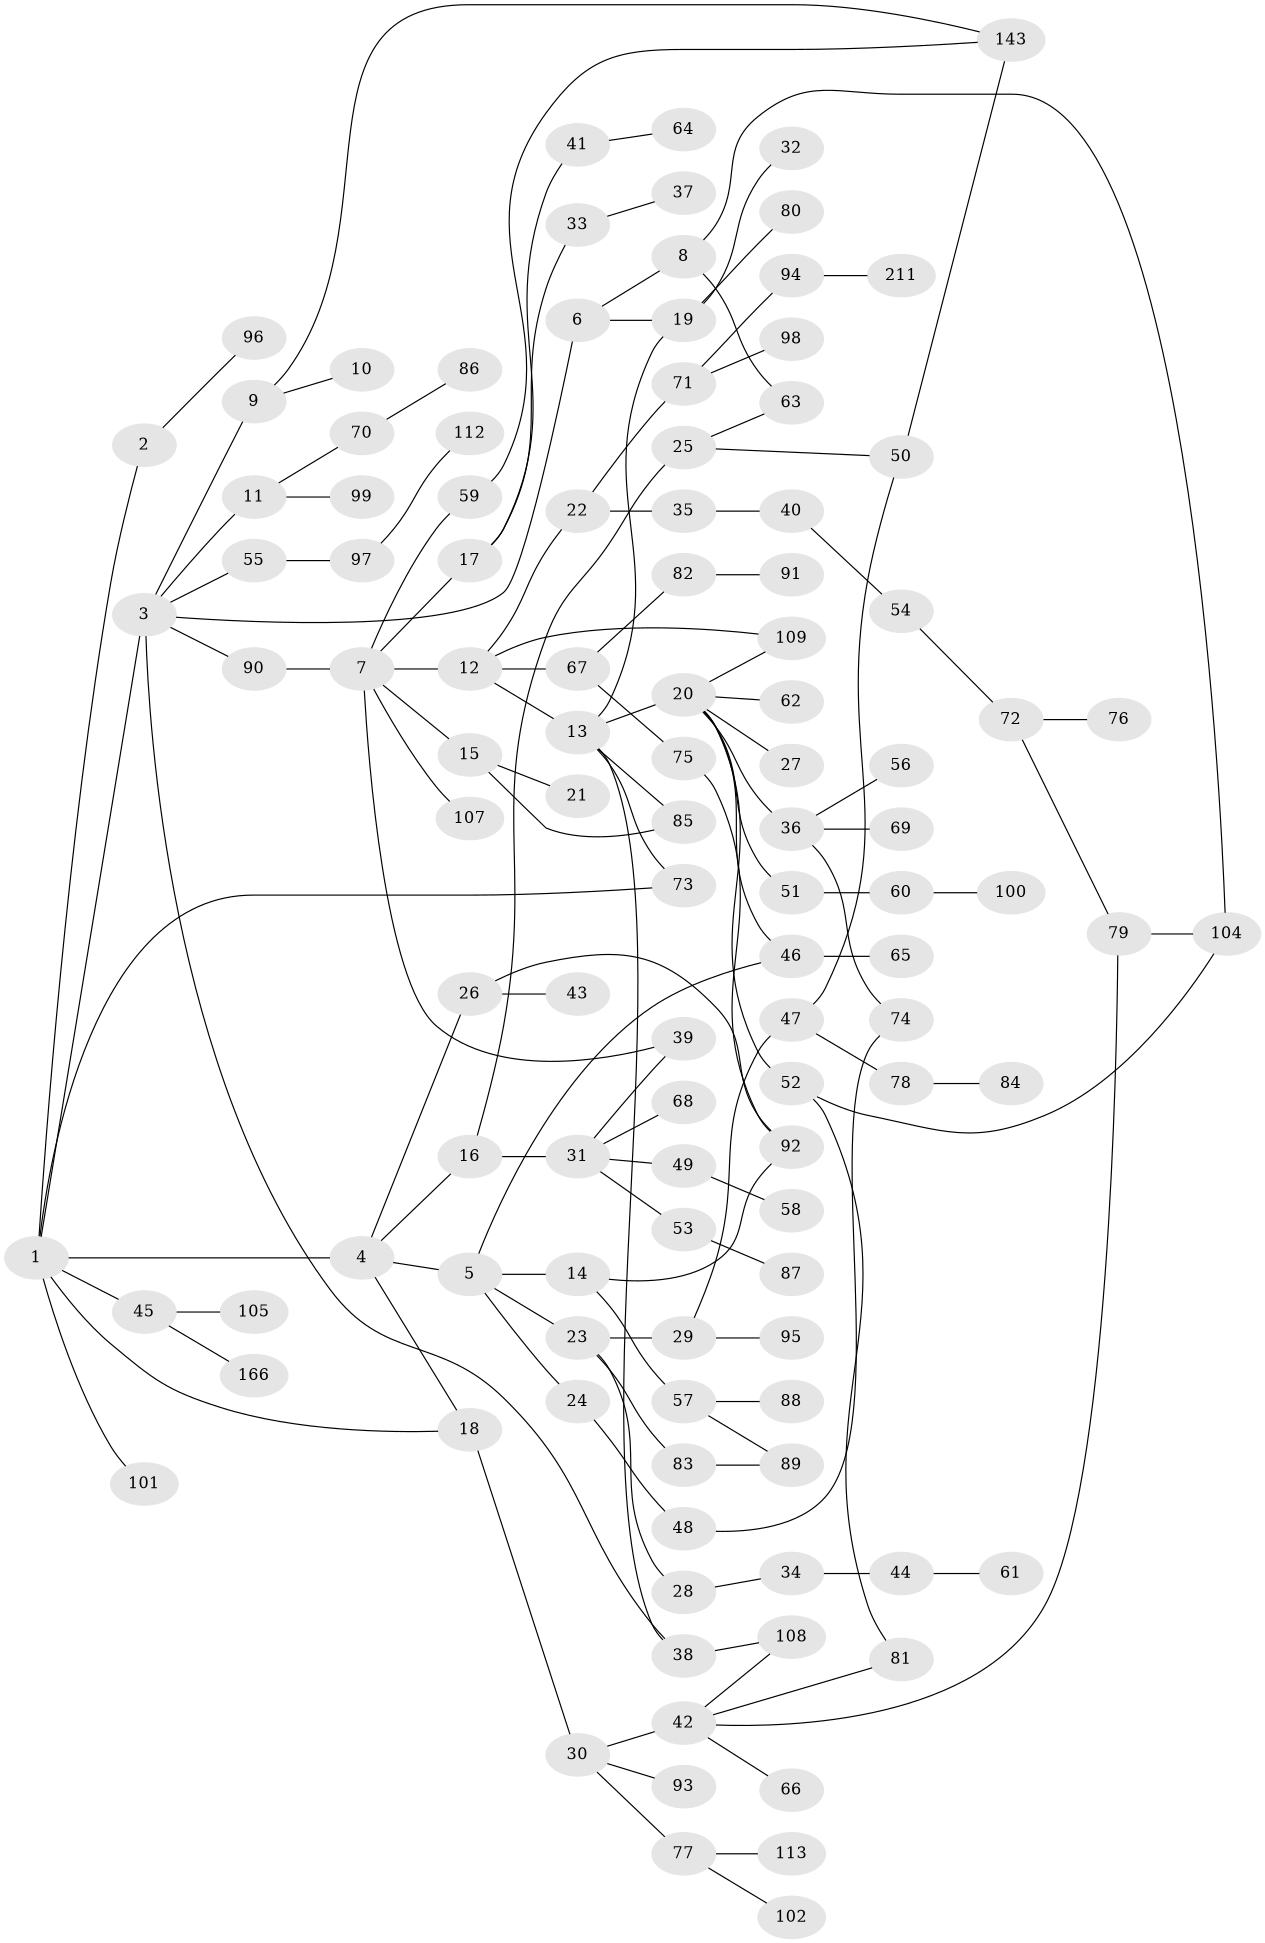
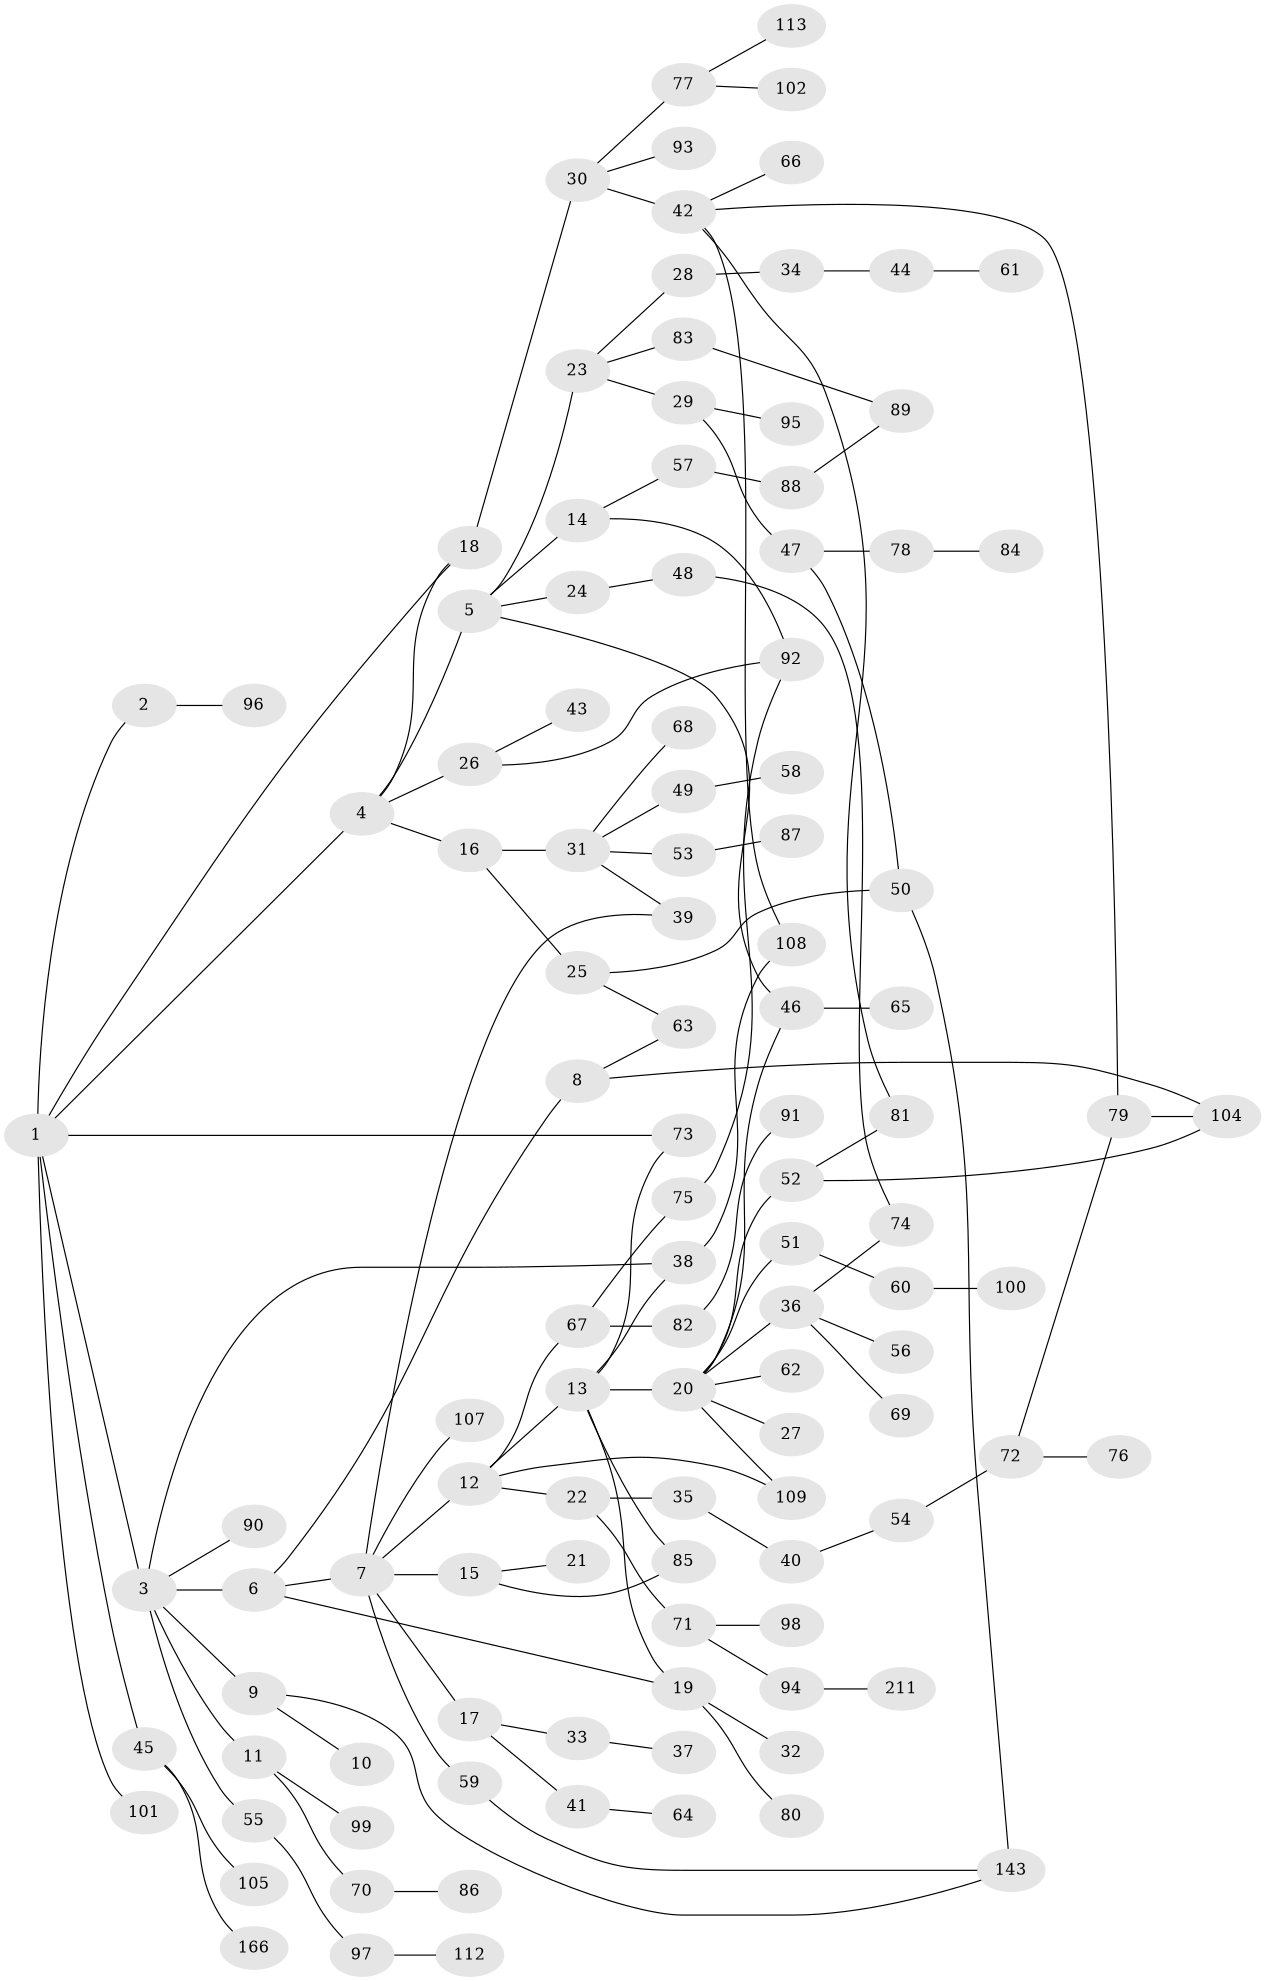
(308, 669) -> (308, 1582)
(738, 1433) -> (850, 447)
